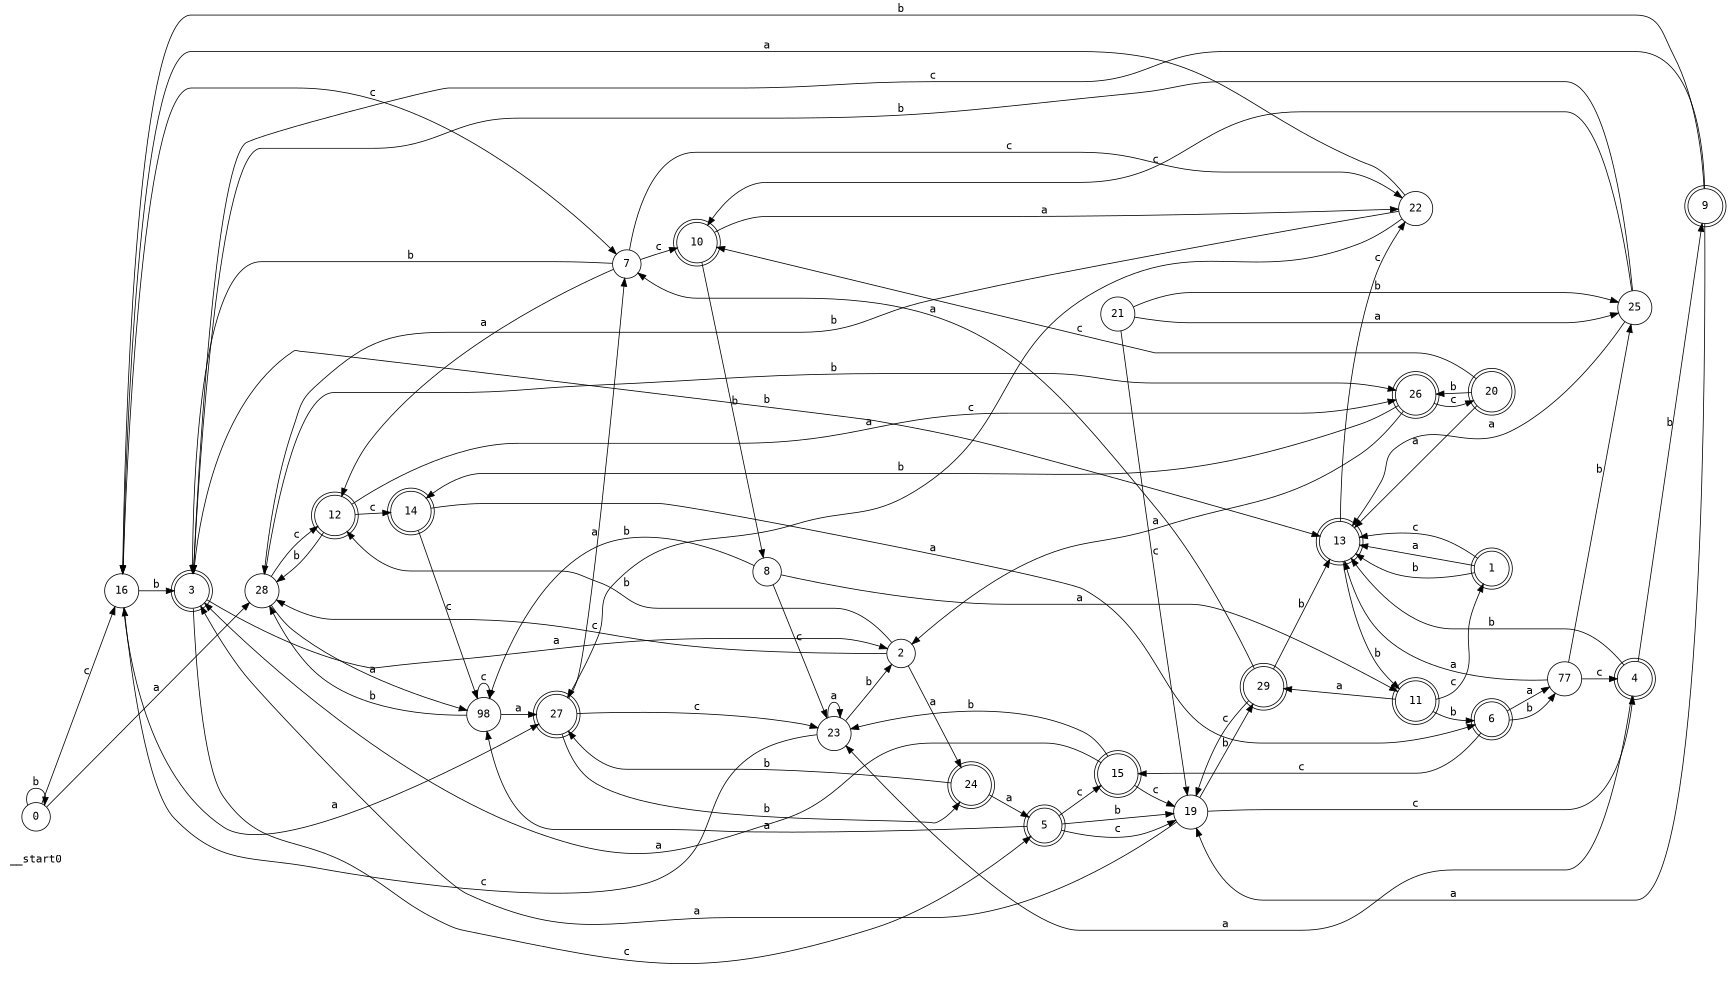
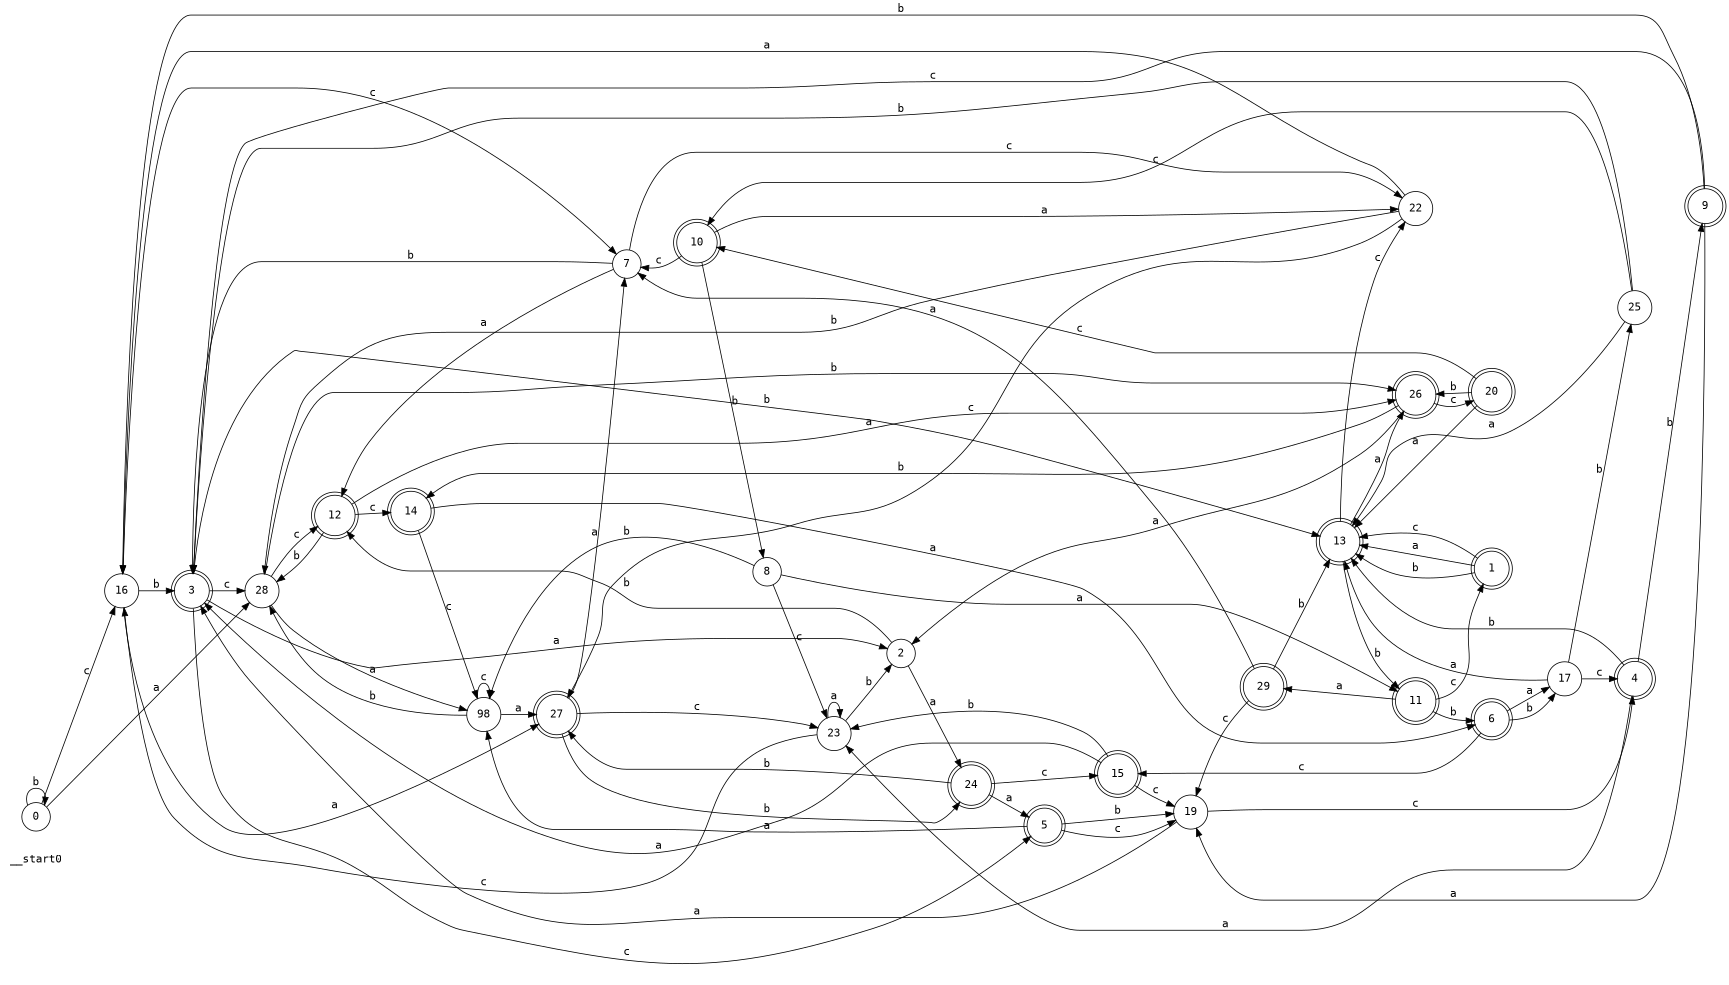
(655, 255) -> (666, 265)
(1118, 314) -> none
none -> (1378, 473)
(569, 628) -> (223, 591)
(1565, 679) -> (1565, 679)
(1224, 754) -> none
(1077, 803) -> (1041, 780)
